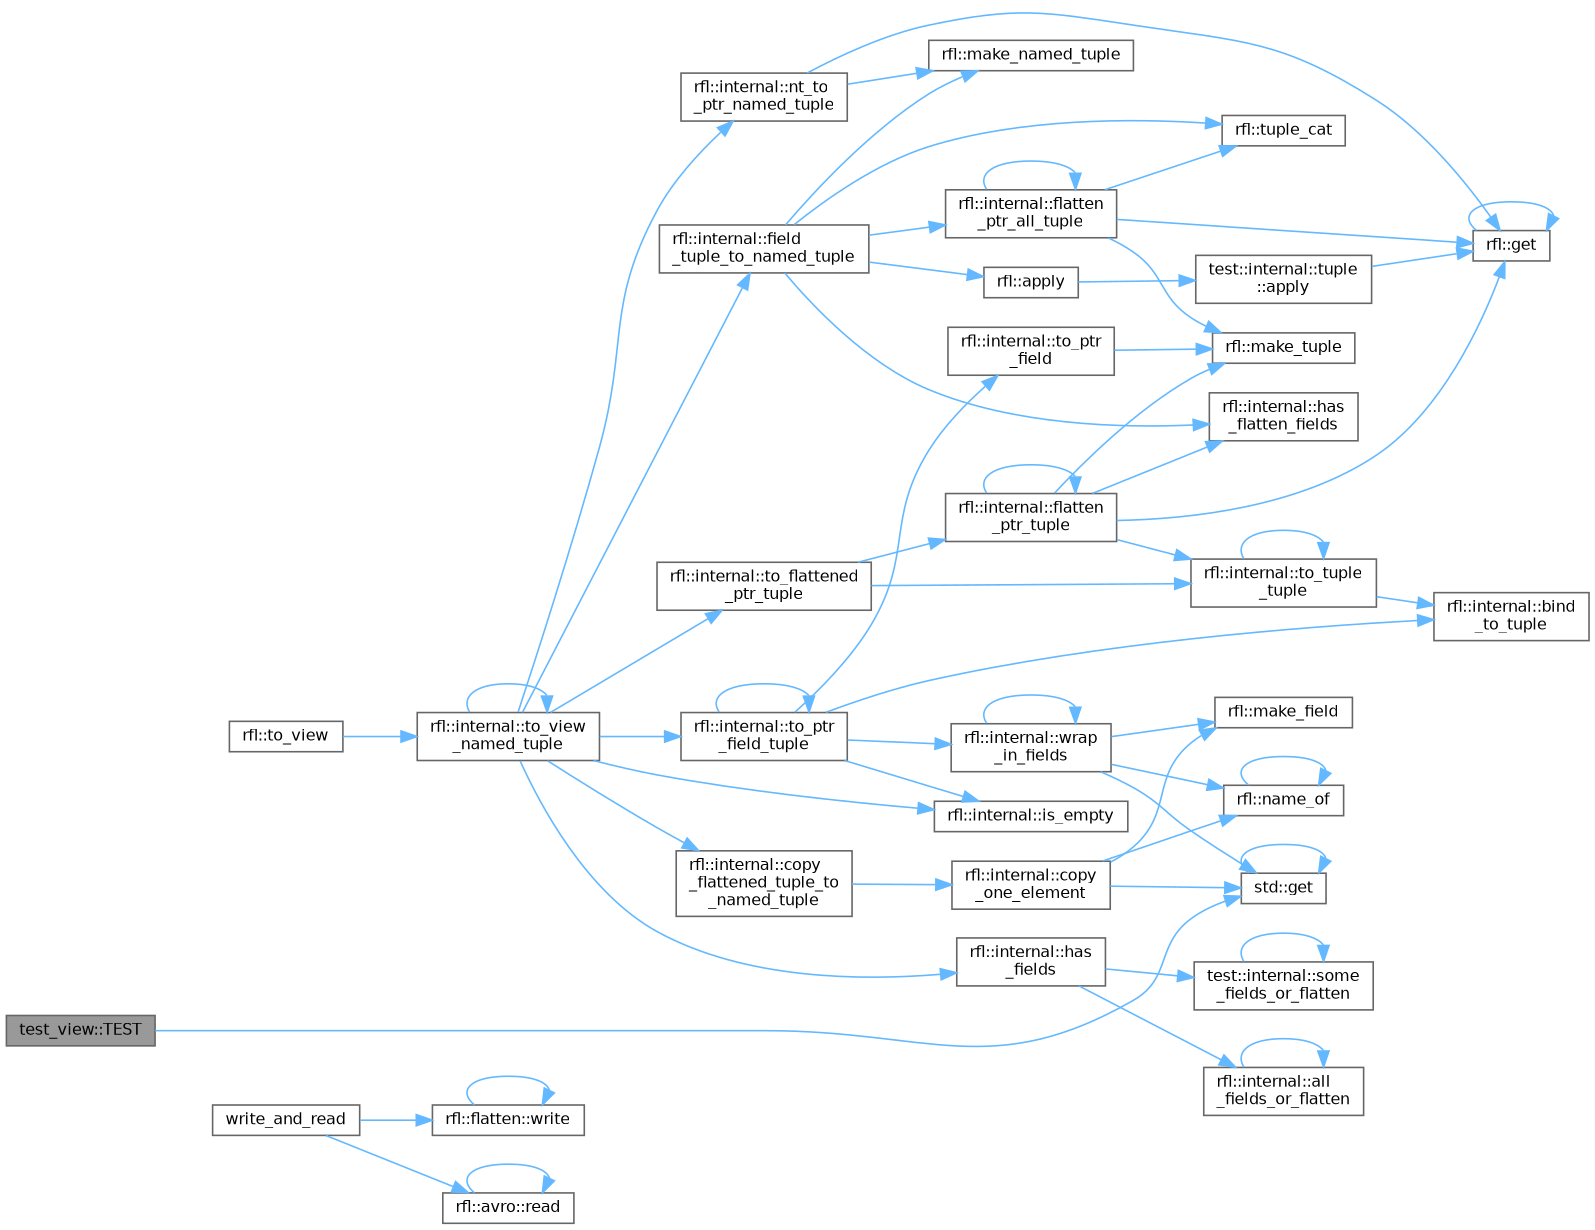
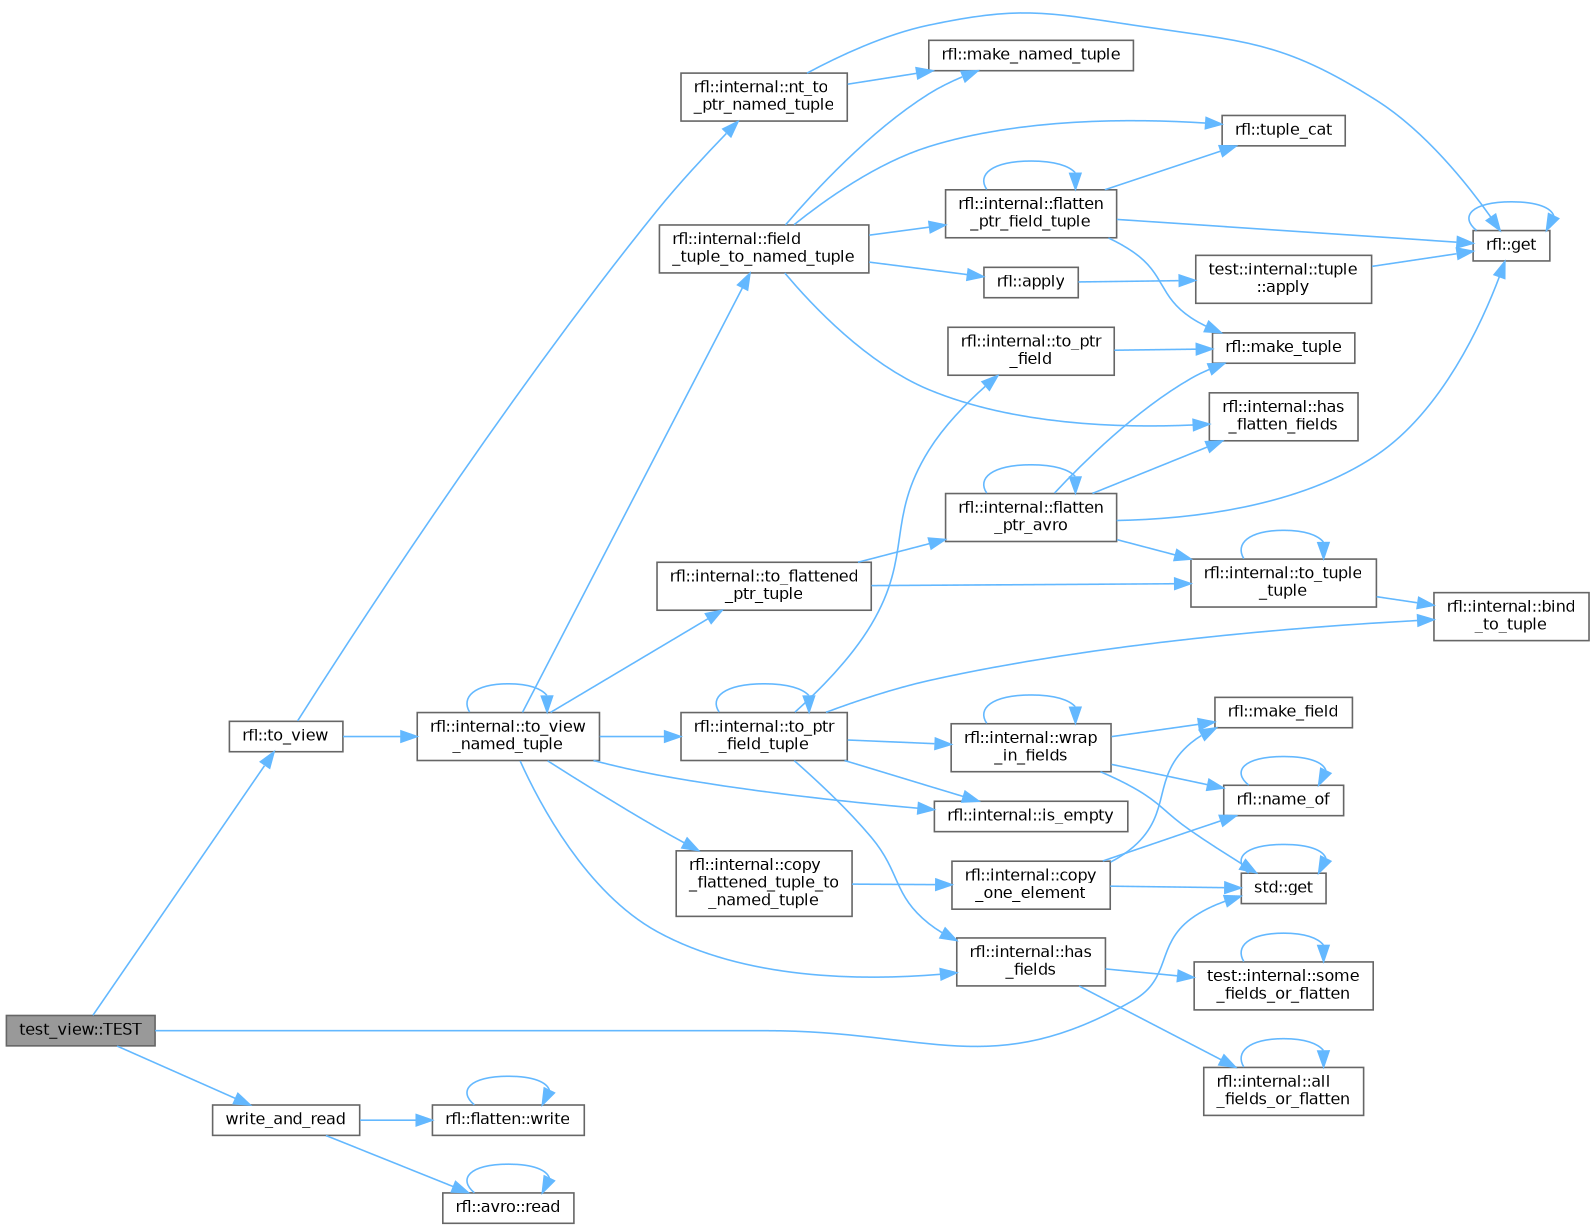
(1031, 214) -> (1031, 214)
(608, 413) -> (501, 419)
(1031, 518) -> (1031, 518)
none -> (875, 842)
none -> (179, 890)
none -> (176, 1072)
